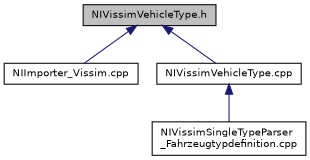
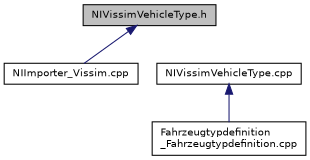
(194, 47) -> none
(229, 139) -> (229, 139)
